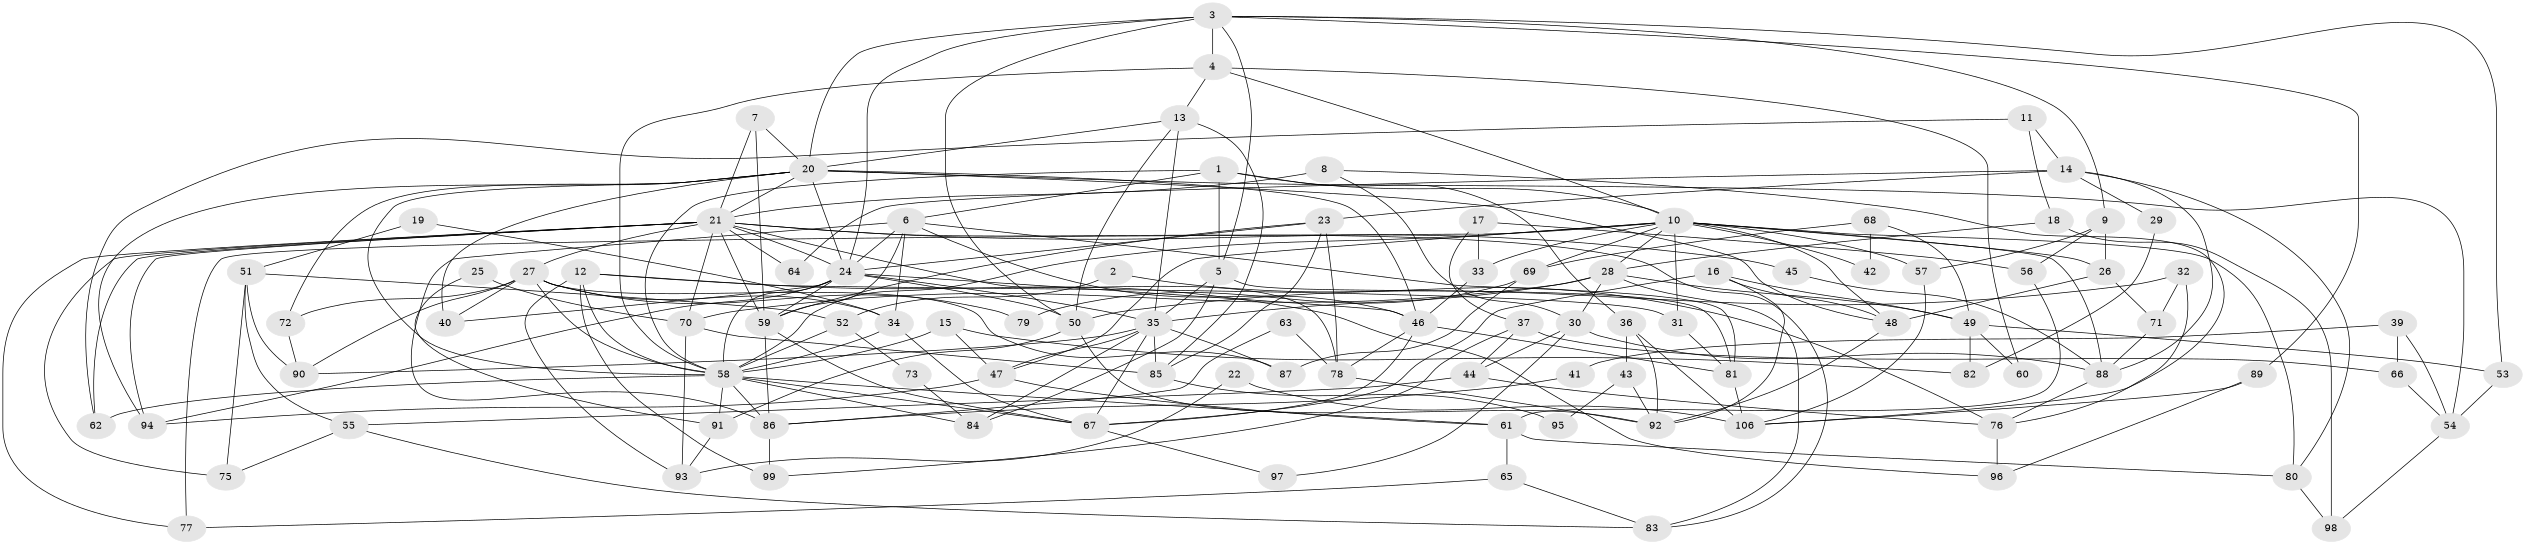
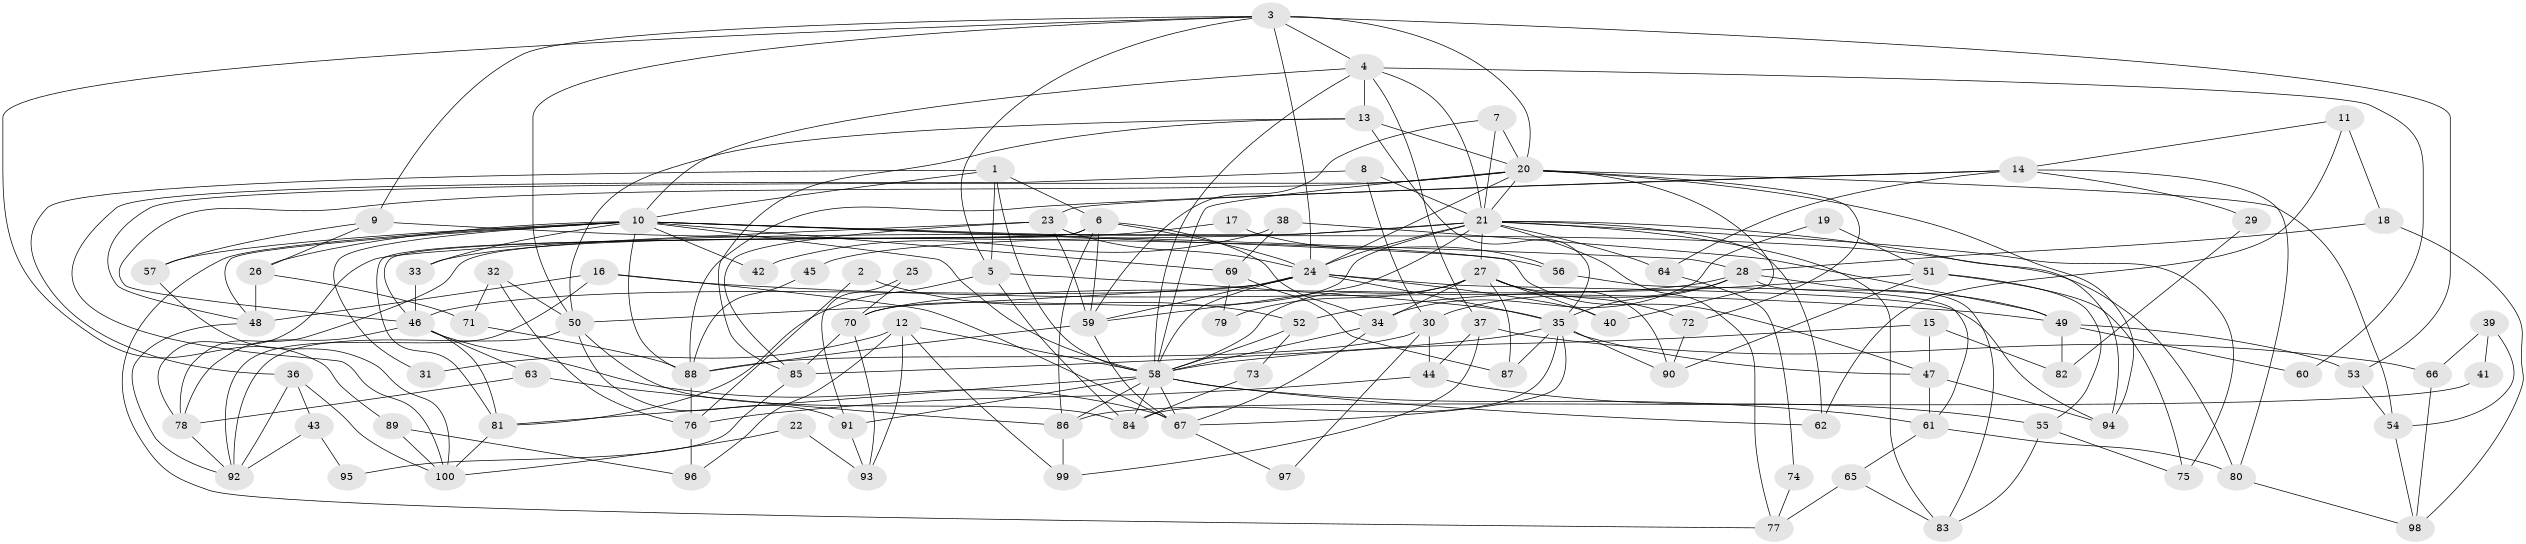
none -> (1451, 119)
(1870, 221) -> (1283, 221)
(1450, 276) -> (1416, 171)
(1699, 344) -> (826, 400)
none -> (476, 350)
(768, 390) -> (890, 347)
(2424, 400) -> (2424, 452)
none -> (922, 406)
(1745, 426) -> (445, 477)
none -> (1794, 477)
